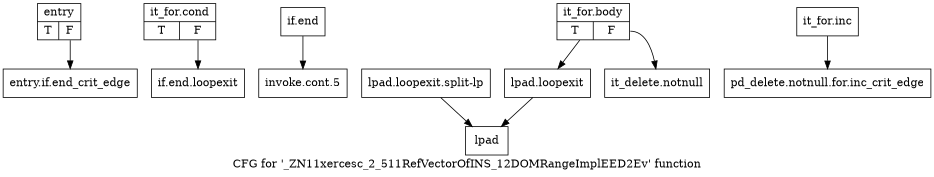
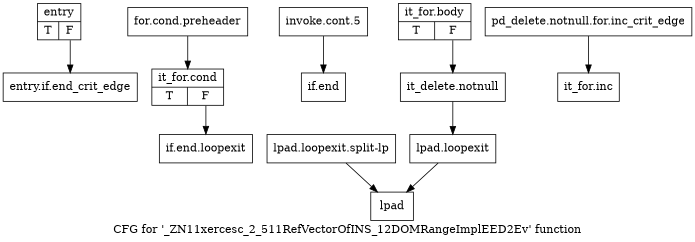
none -> (188, 22)
(303, 48) -> (323, 50)
(828, 48) -> (589, 50)
(571, 51) -> (453, 114)
